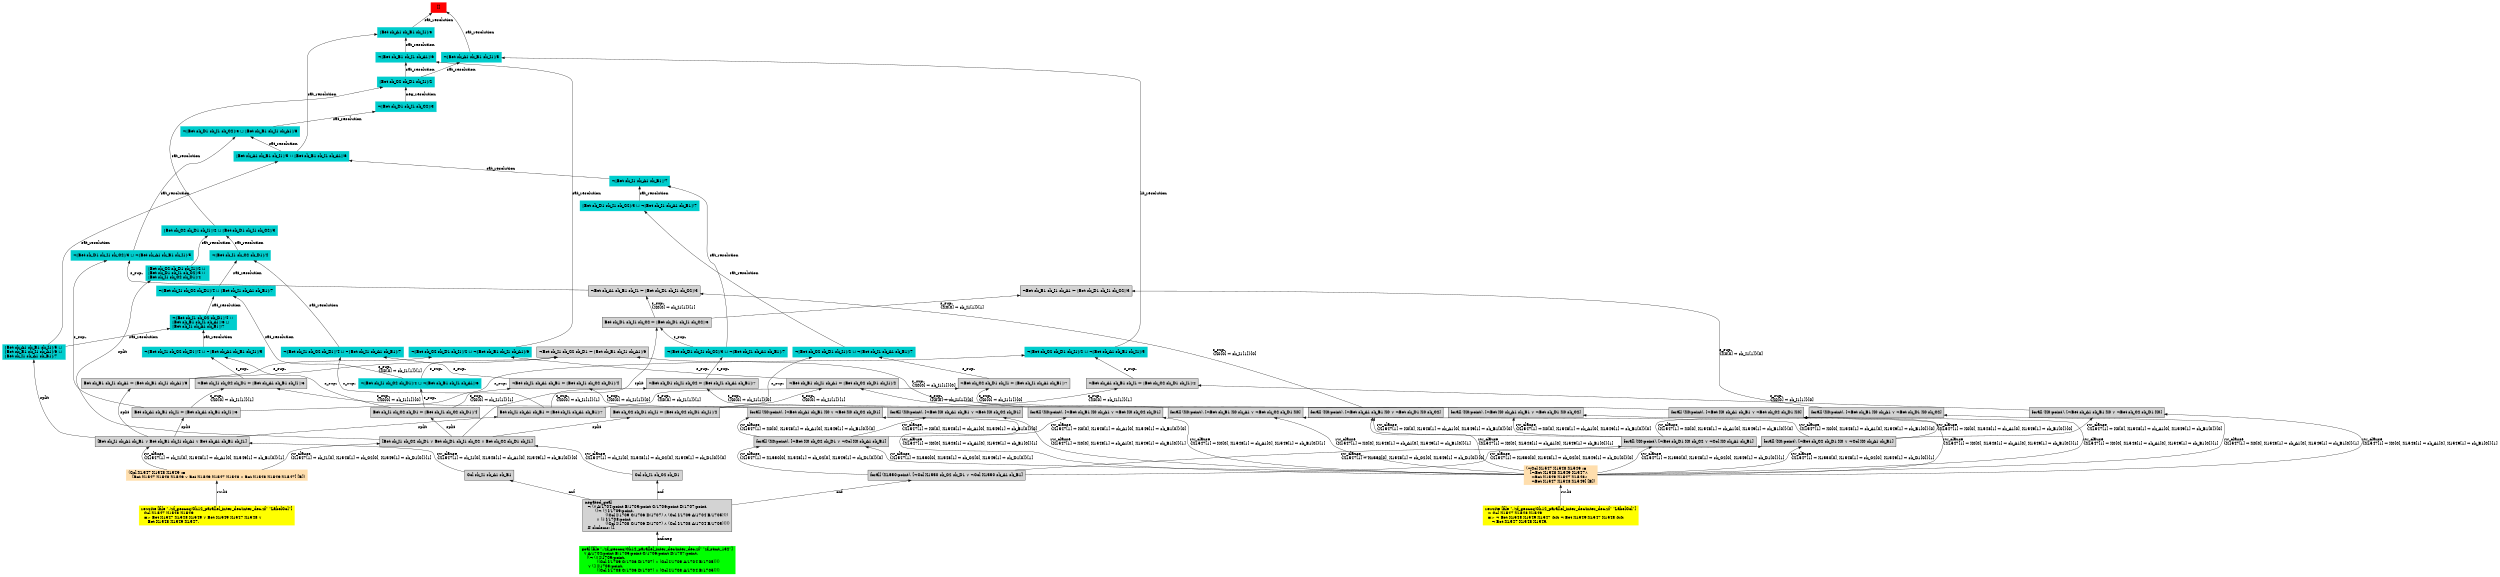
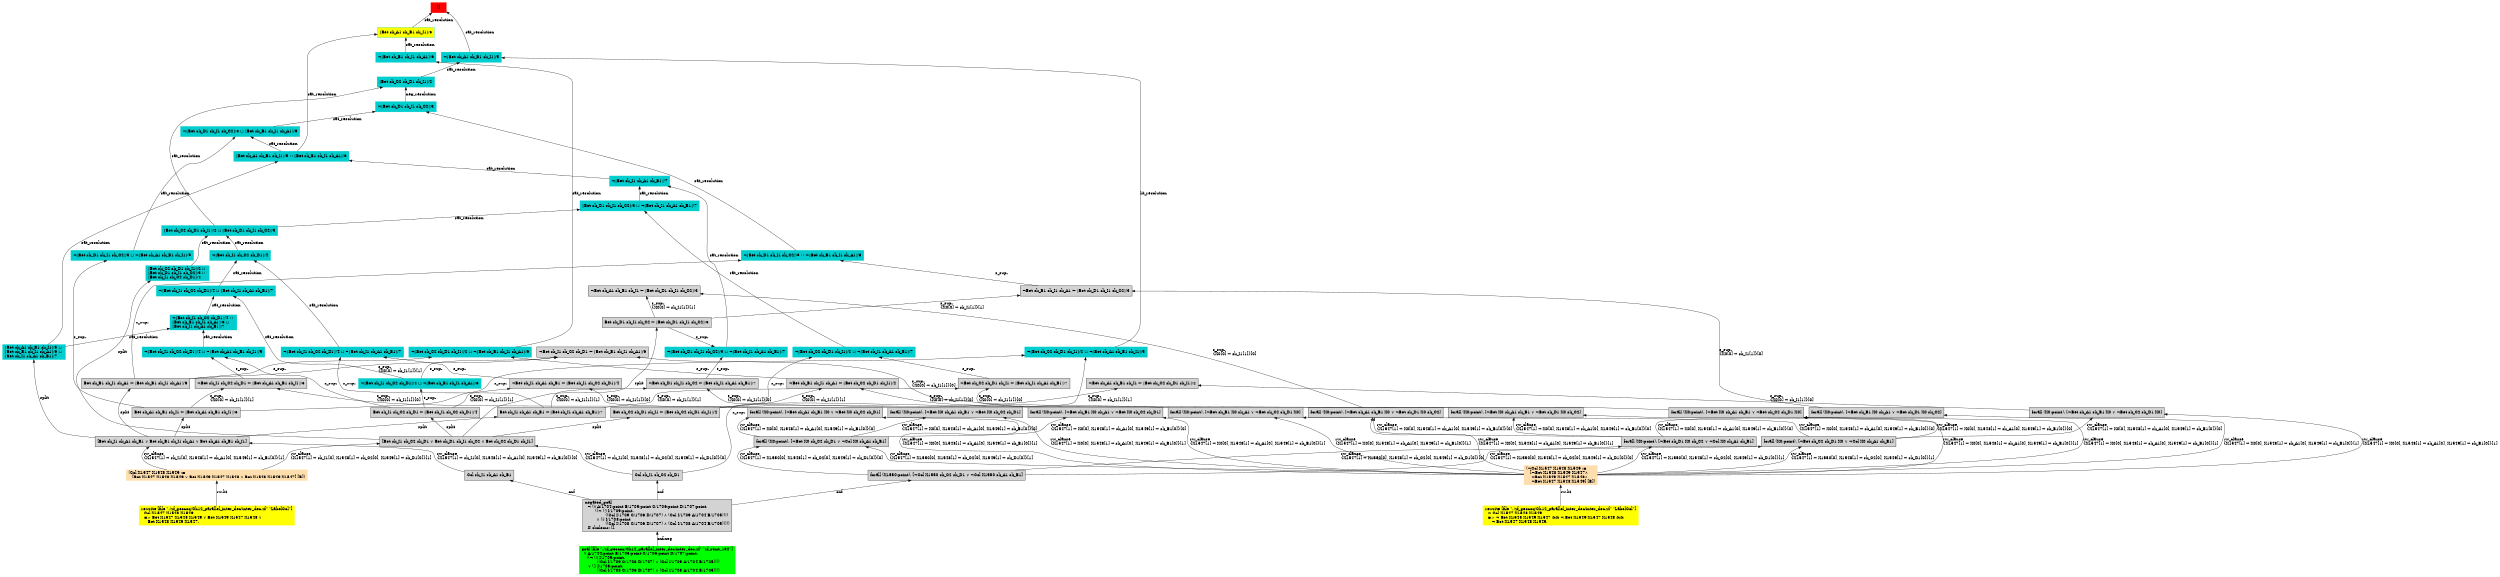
(406, 32) -> (406, 32)
(406, 71) -> none
none -> (427, 218)
none -> (802, 255)
(350, 287) -> none
(676, 341) -> (690, 337)
(1115, 369) -> (874, 404)
